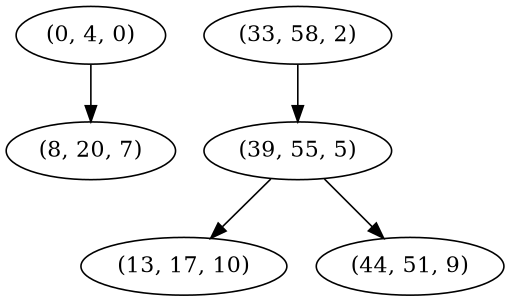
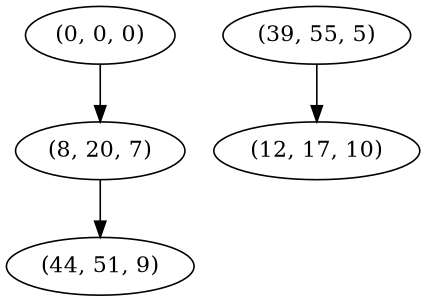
(91, 35) -> (100, 35)
(298, 35) -> none
(348, 203) -> (100, 201)
(184, 266) -> (317, 151)
